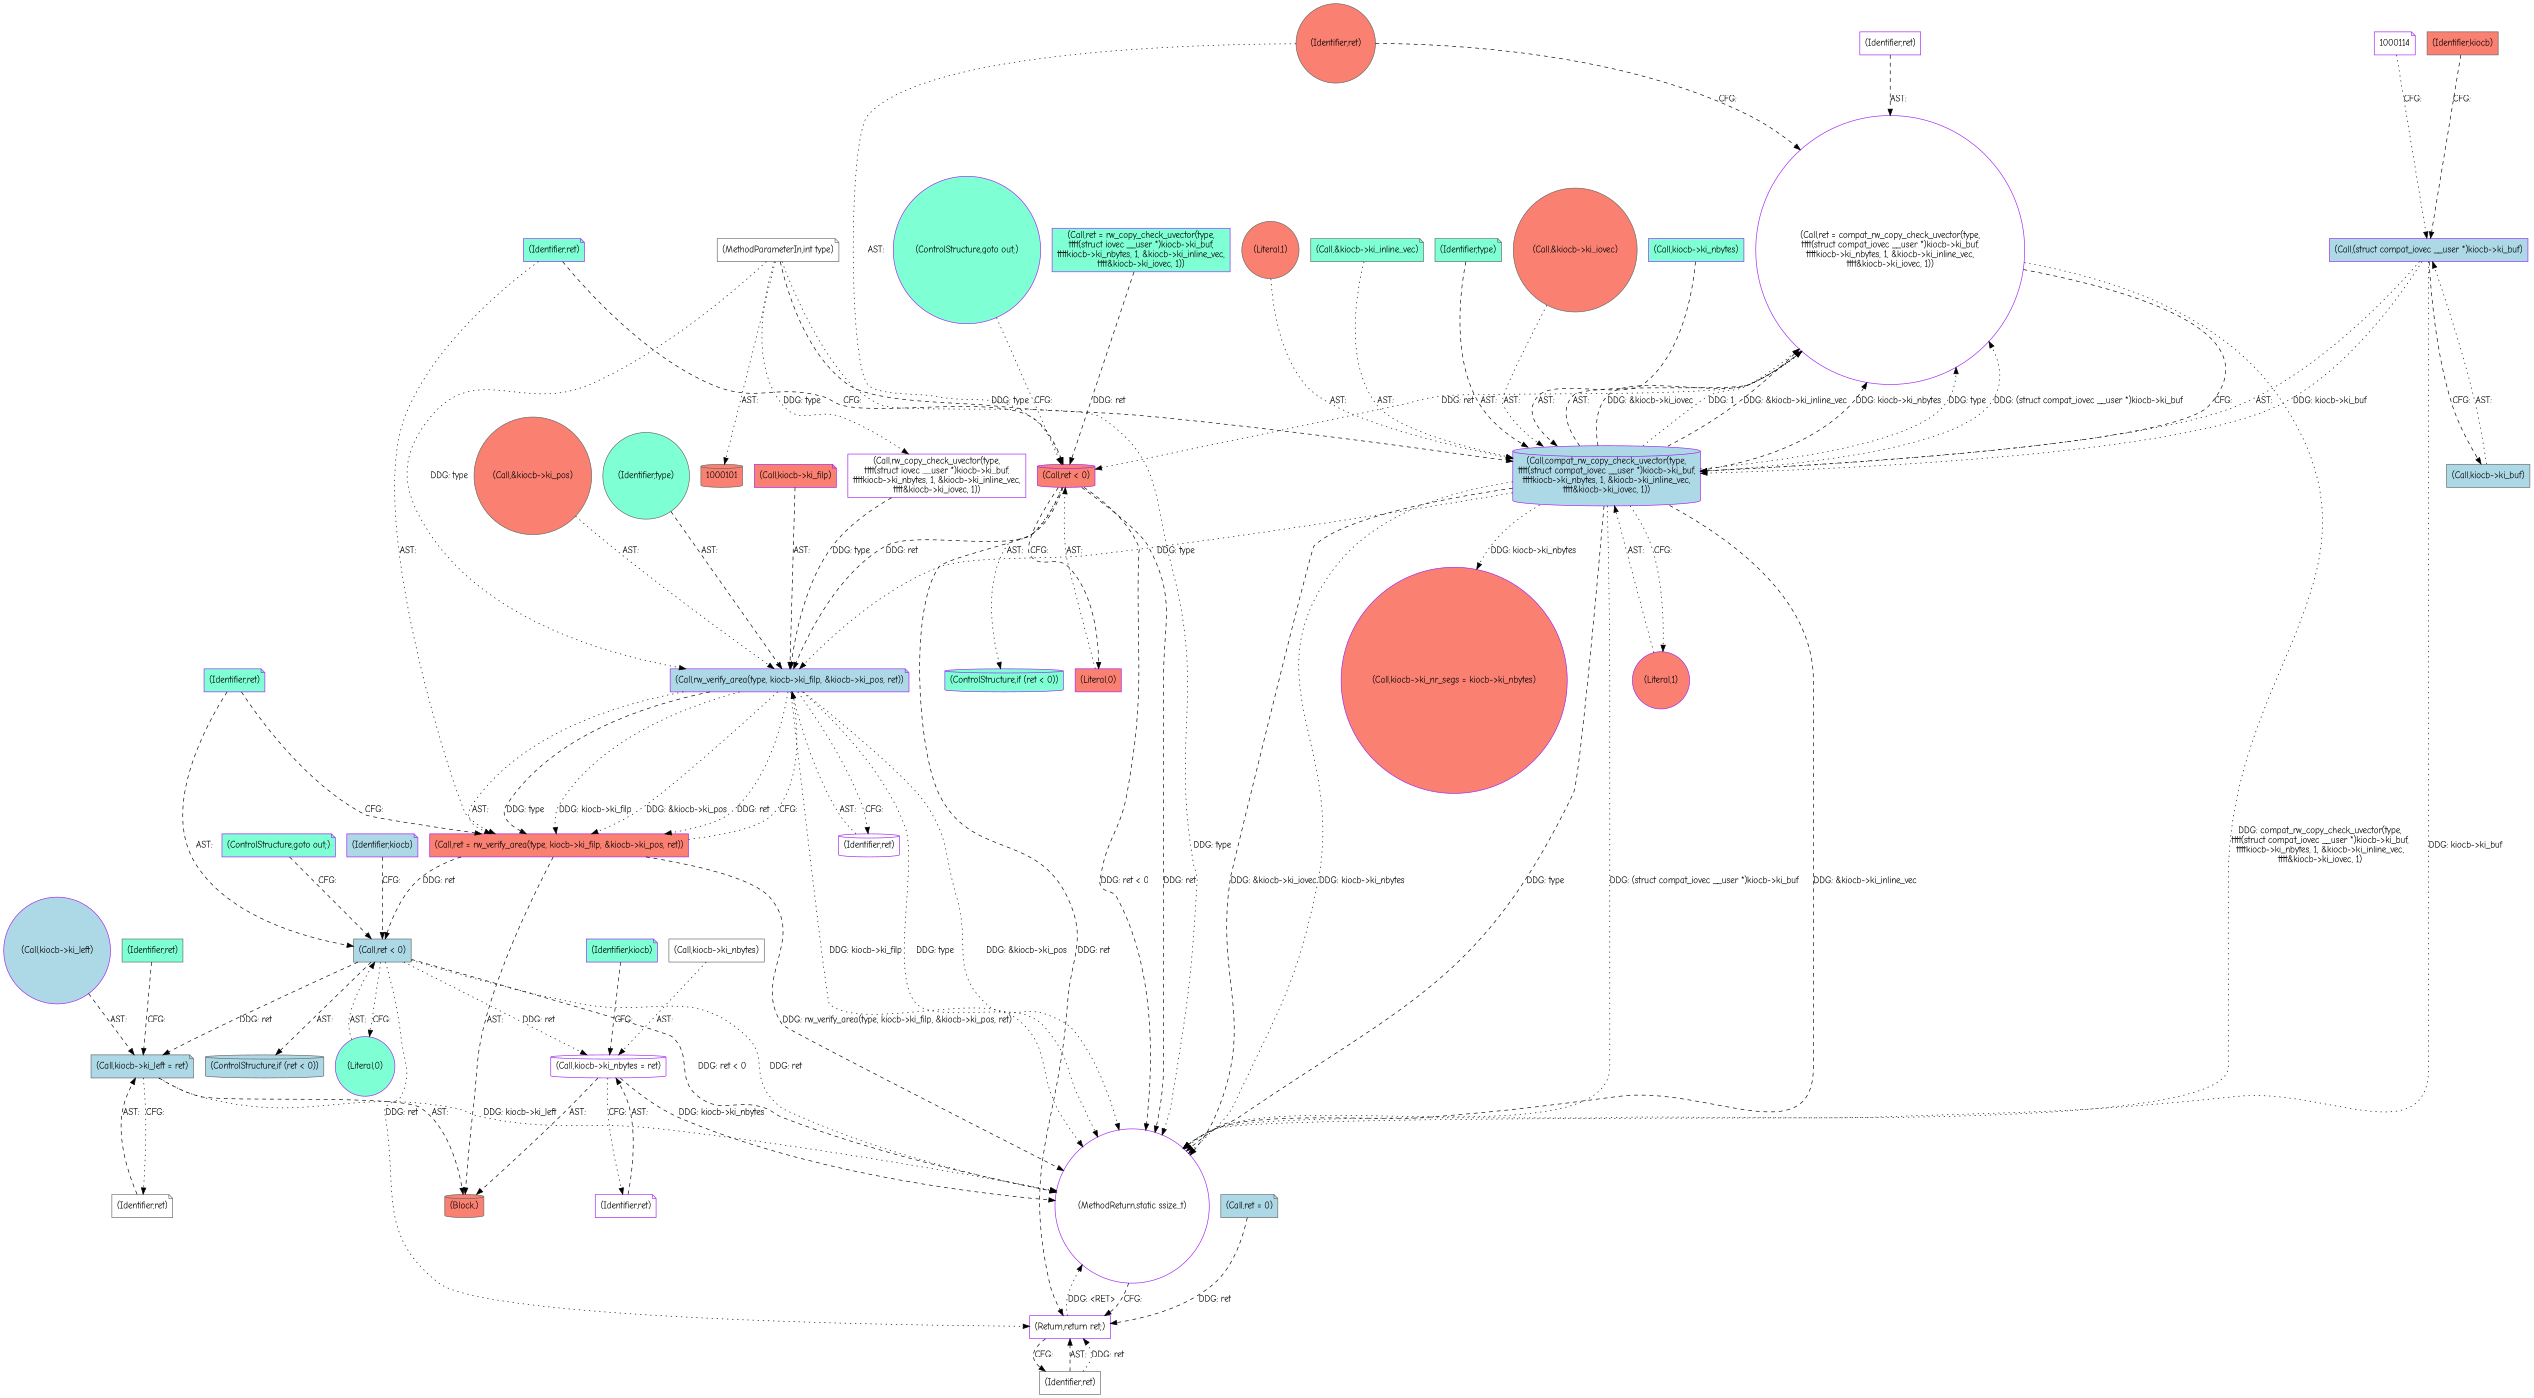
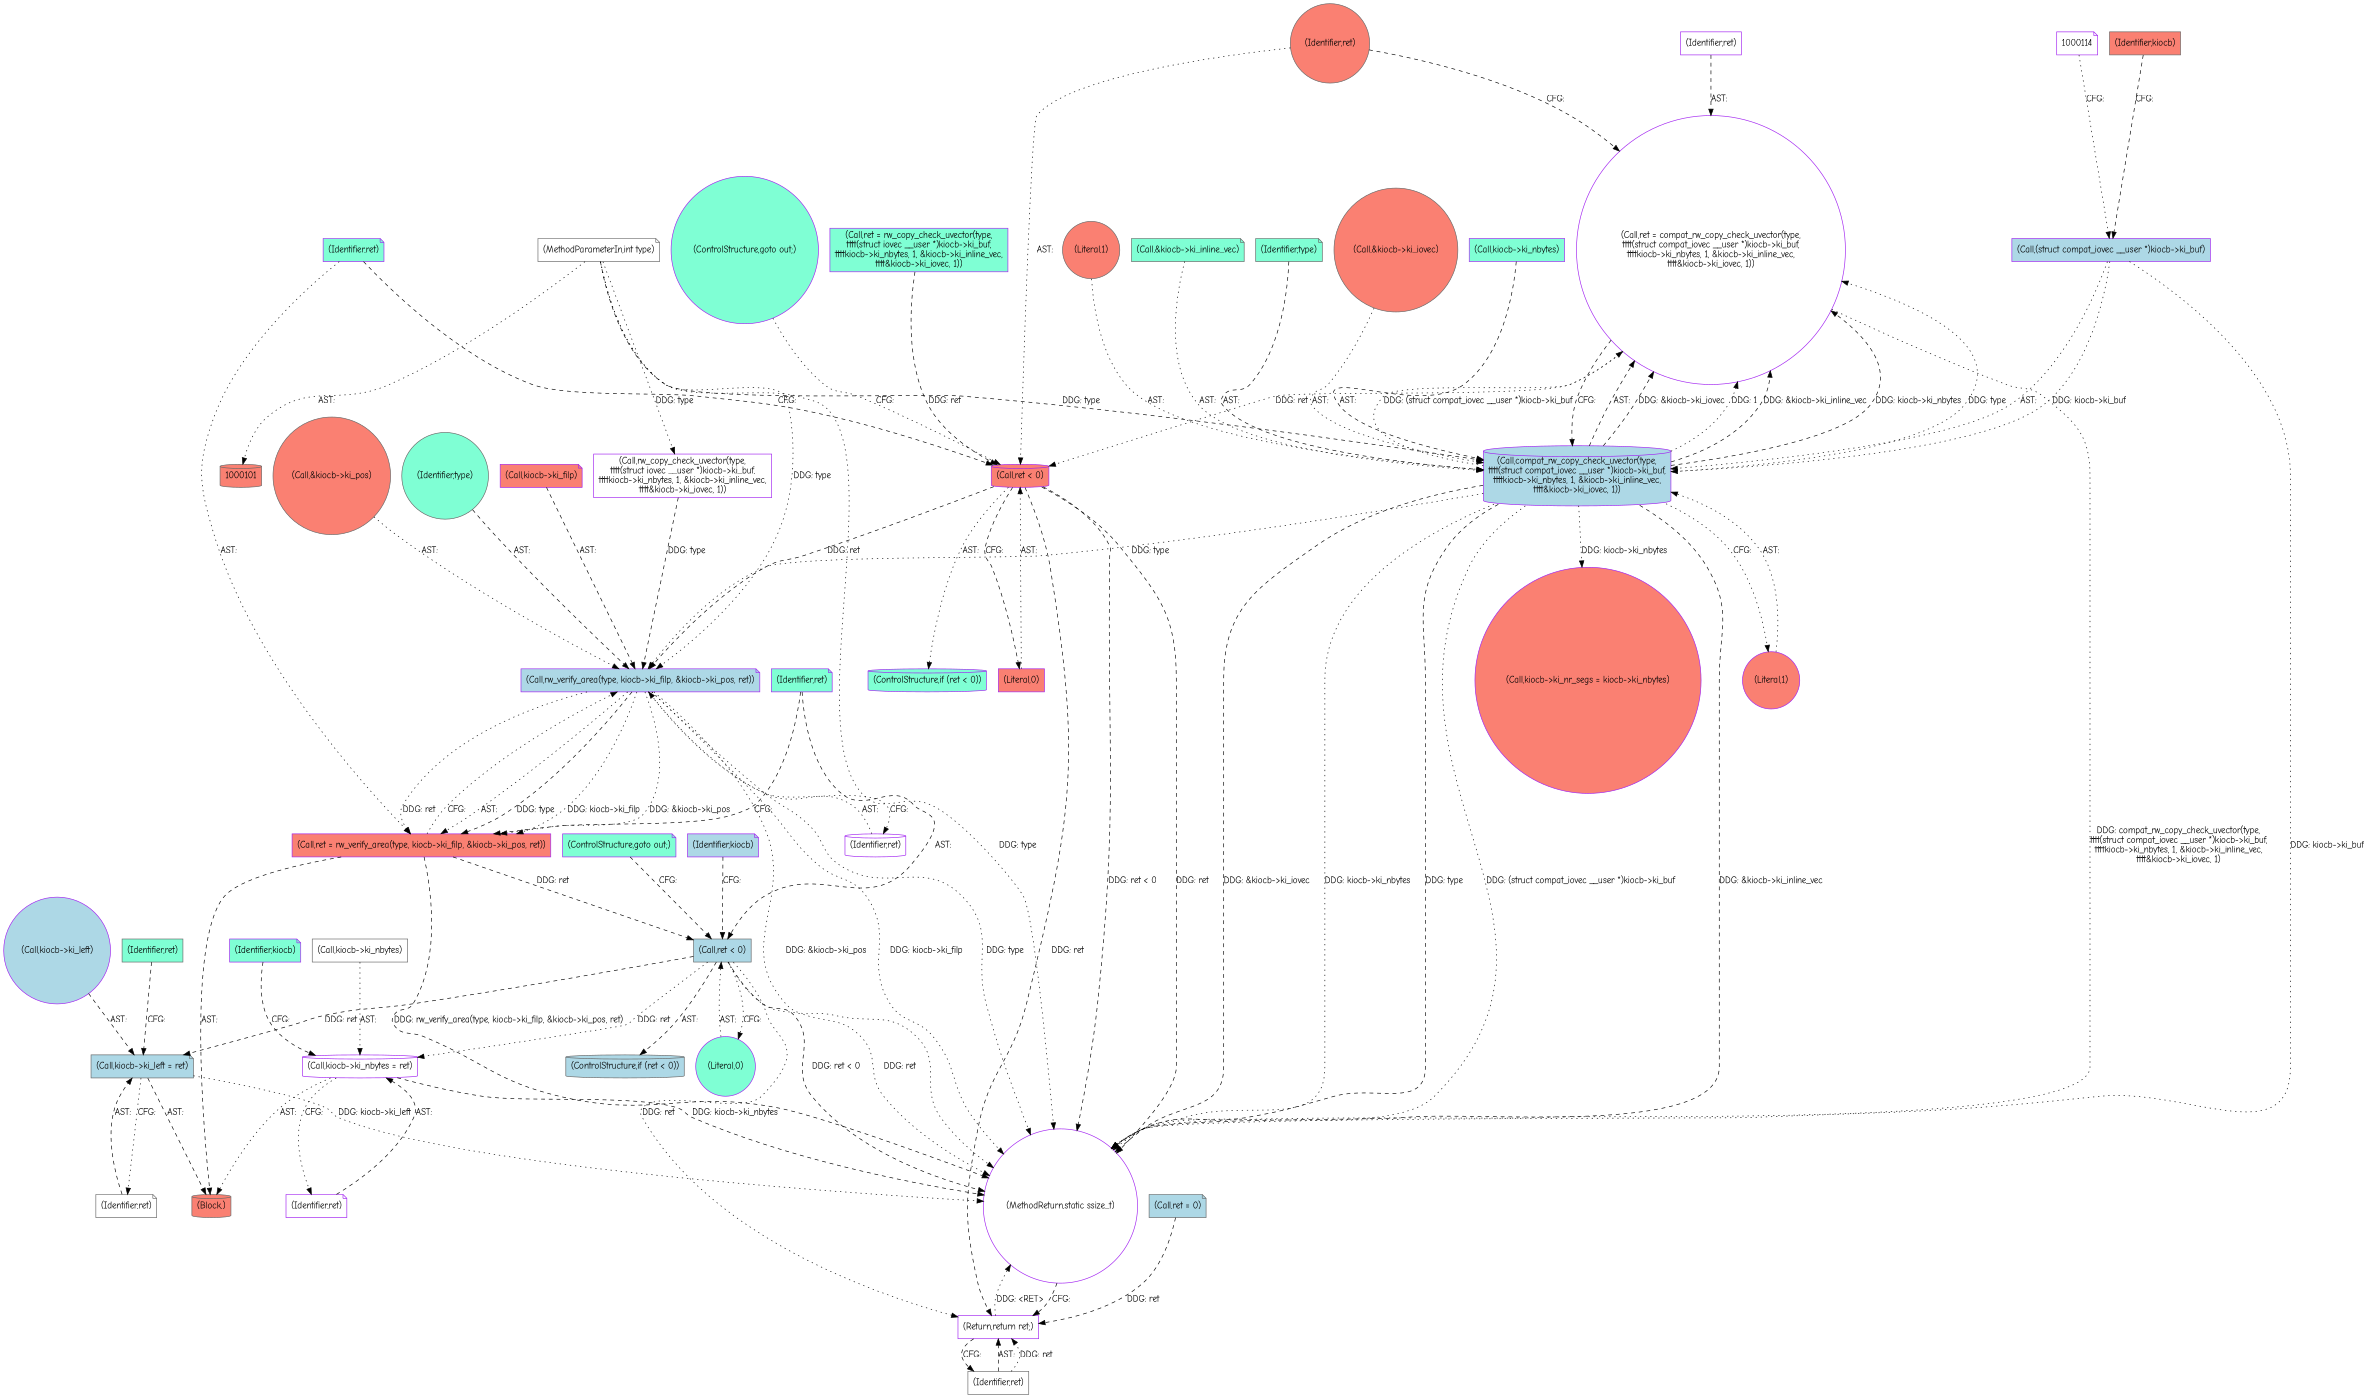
(2488, 476) -> none
(541, 1135) -> (265, 1123)
